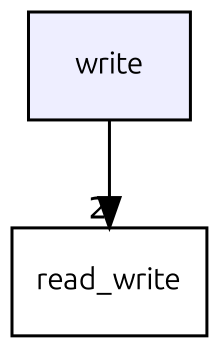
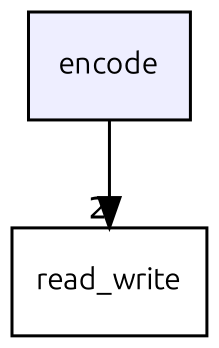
(109, 66) -> (109, 66)
